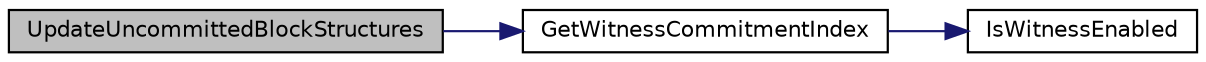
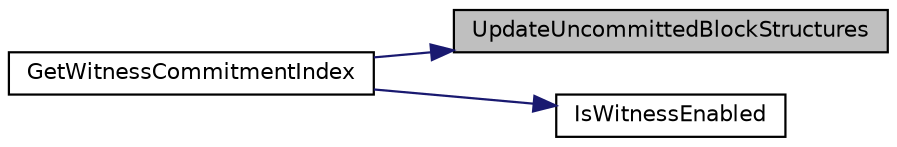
(472, 31) -> (402, 55)
